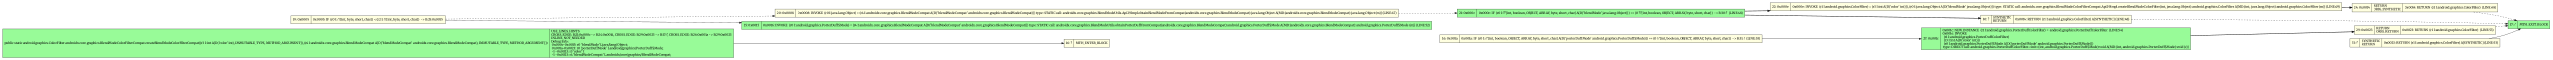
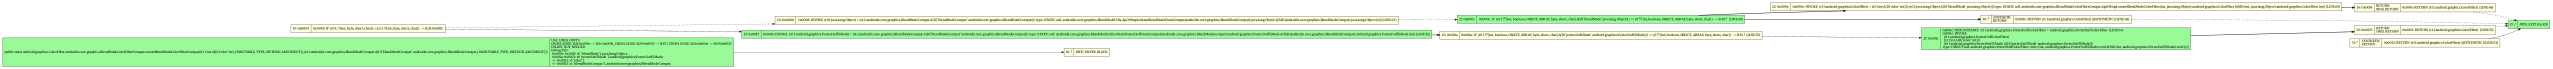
(2387, 9) -> (2387, 9)
none -> (1435, 35)
